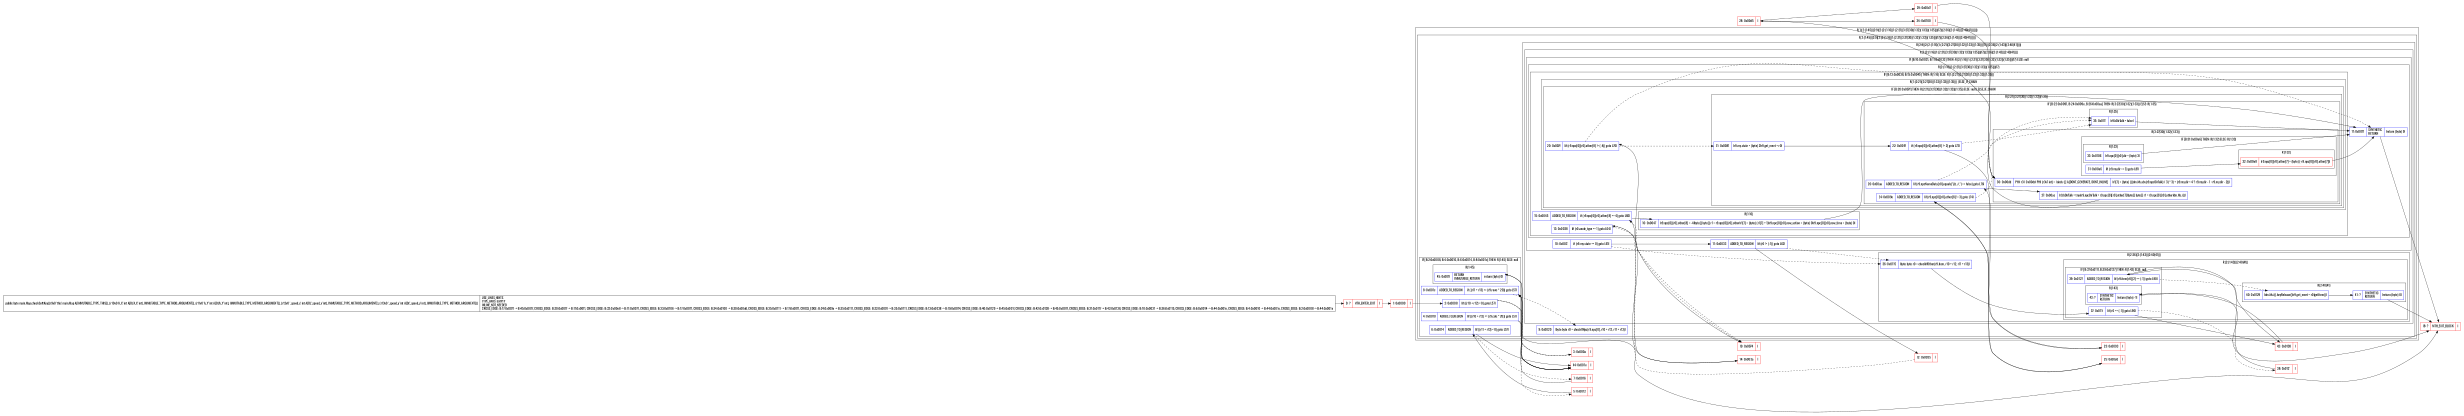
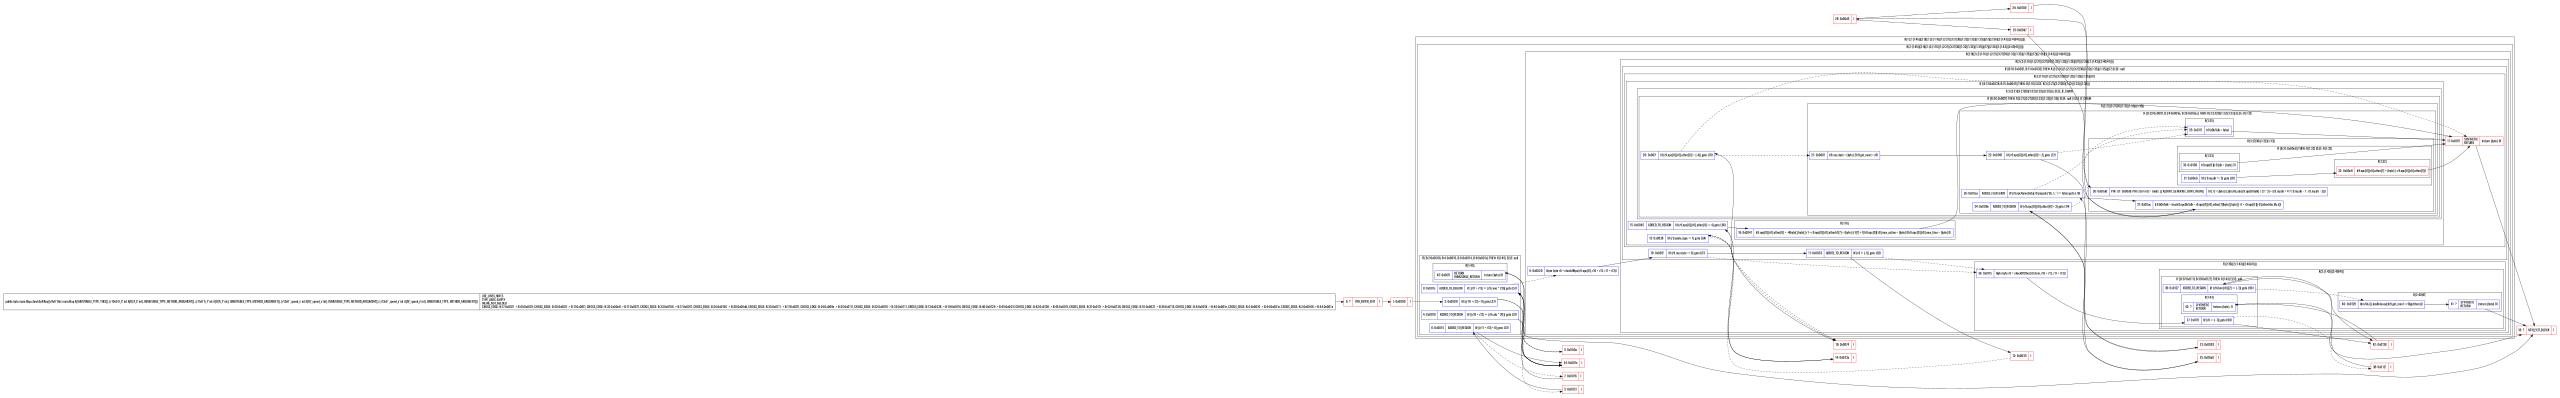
(1991, 59) -> (2082, 170)
(2378, 132) -> (2474, 141)
(1591, 229) -> (1687, 238)
none -> (1624, 262)
